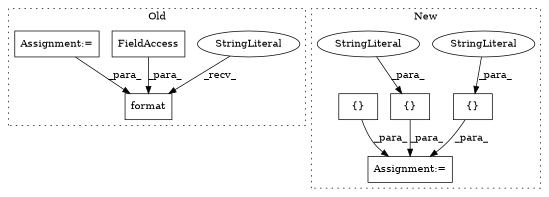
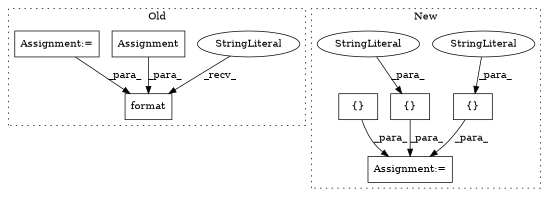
(148, 44) -> (148, 44)
